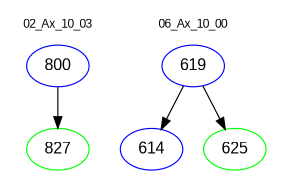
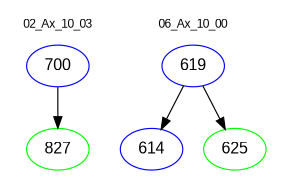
(58, 66) -> (58, 66)
